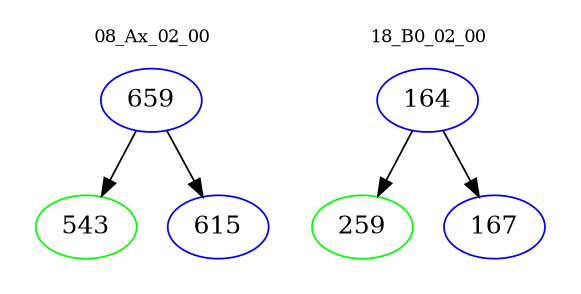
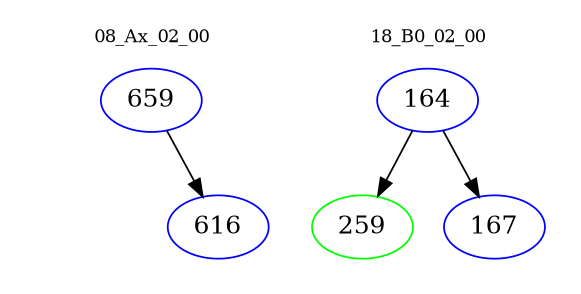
(86, 227) -> none
(218, 227) -> (218, 227)
